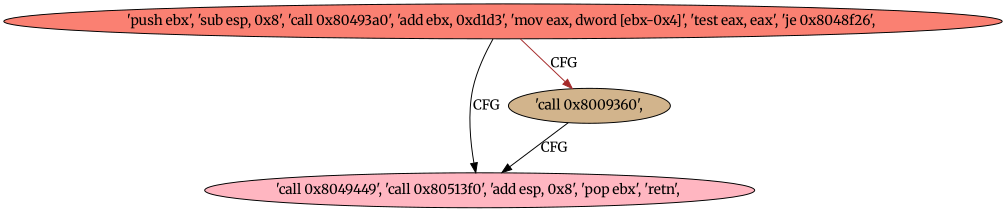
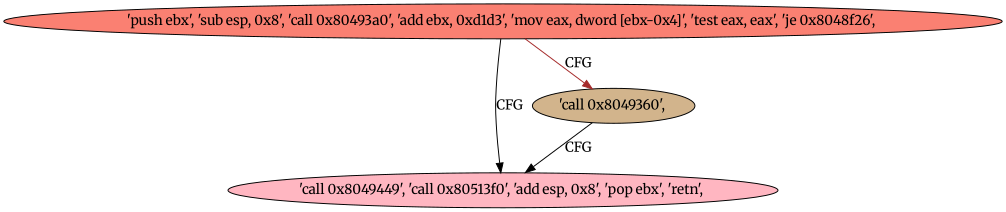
(589, 106) -> (614, 106)
